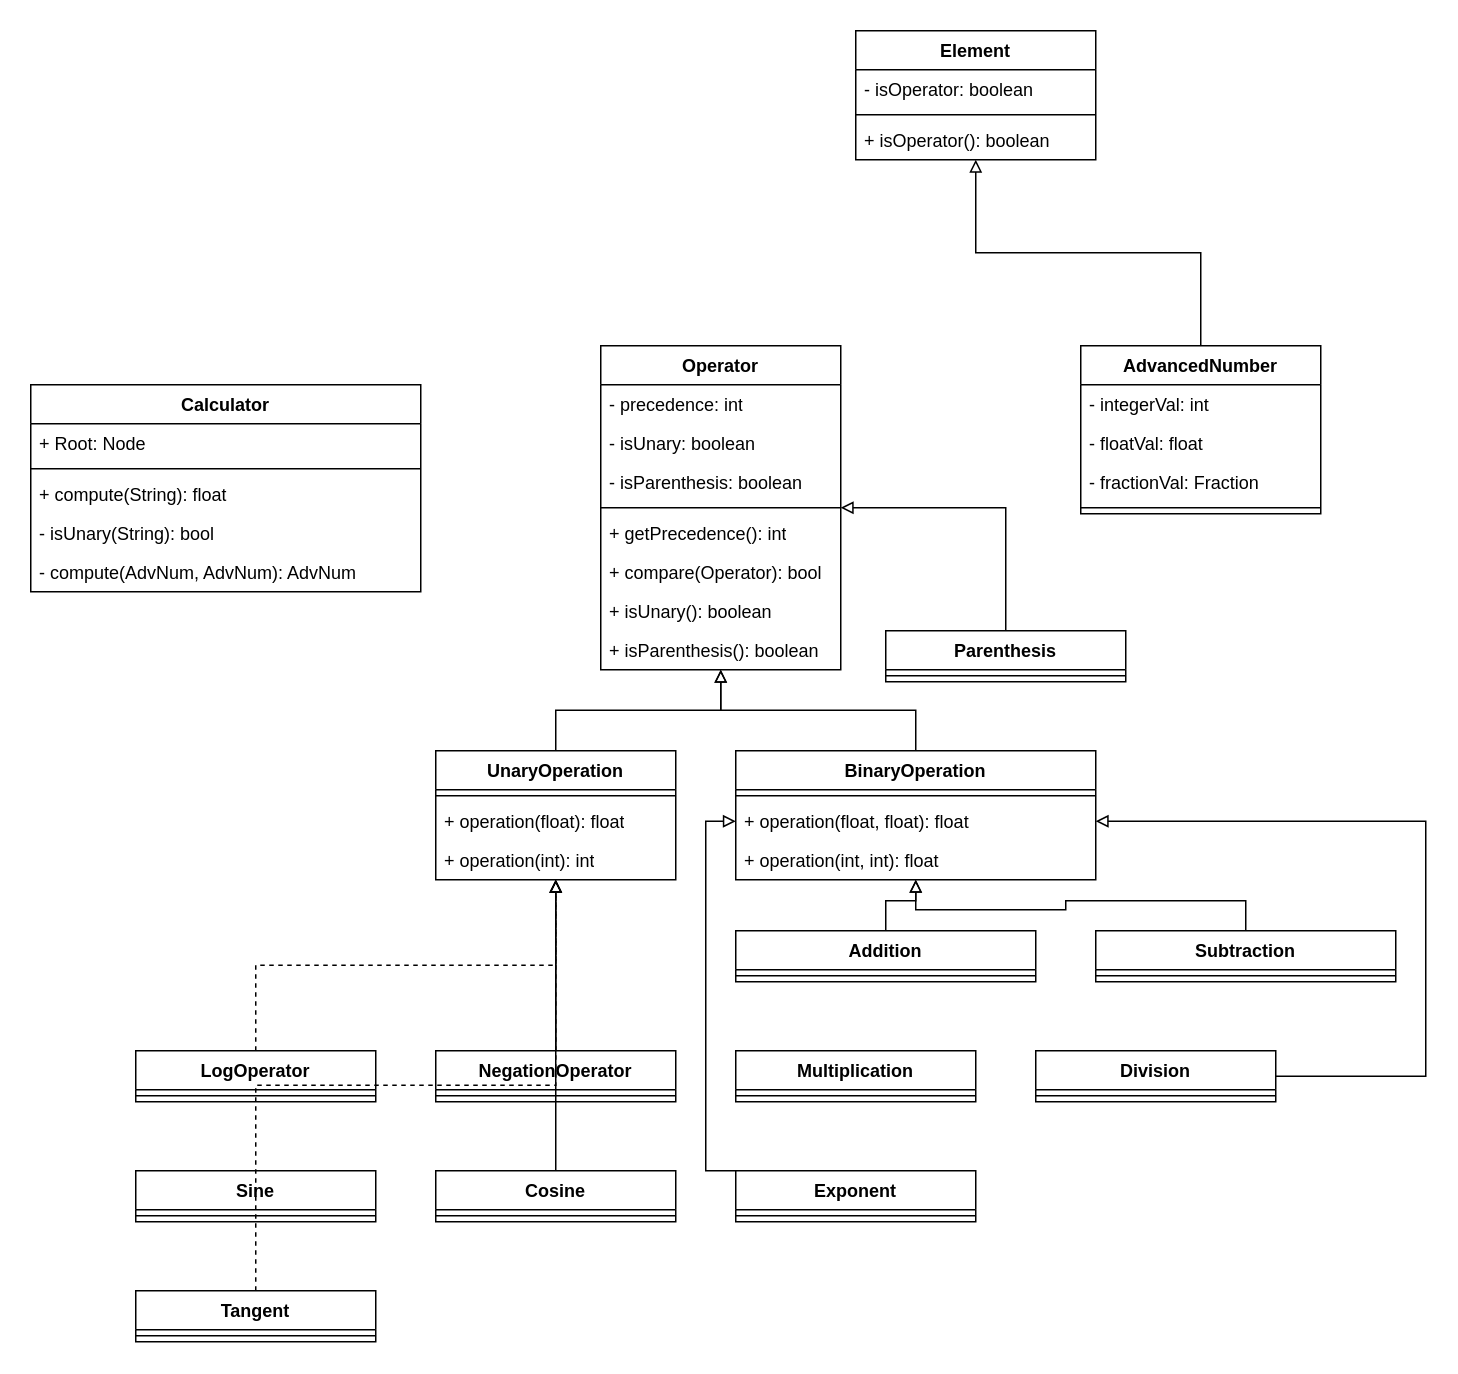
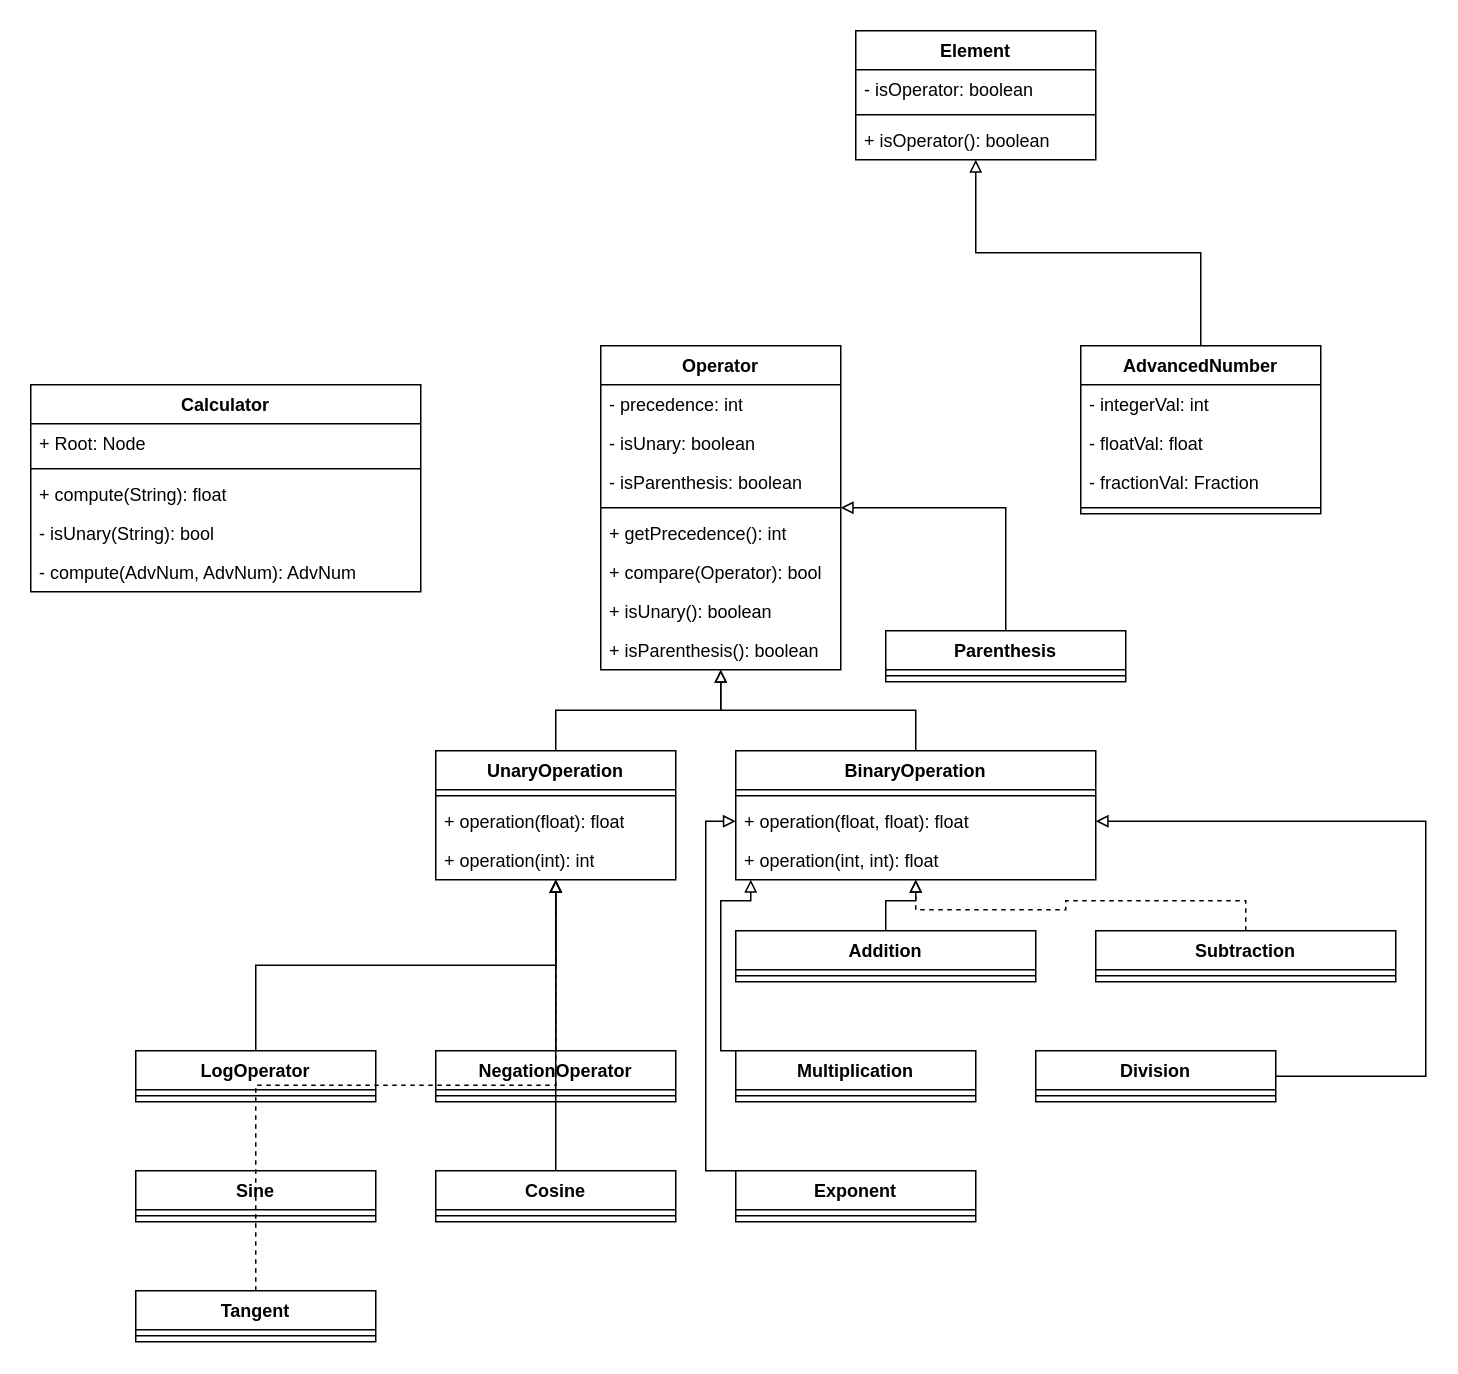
(1086, 901) -> (1086, 901)
(363, 965) -> (363, 965)
none -> (721, 965)
